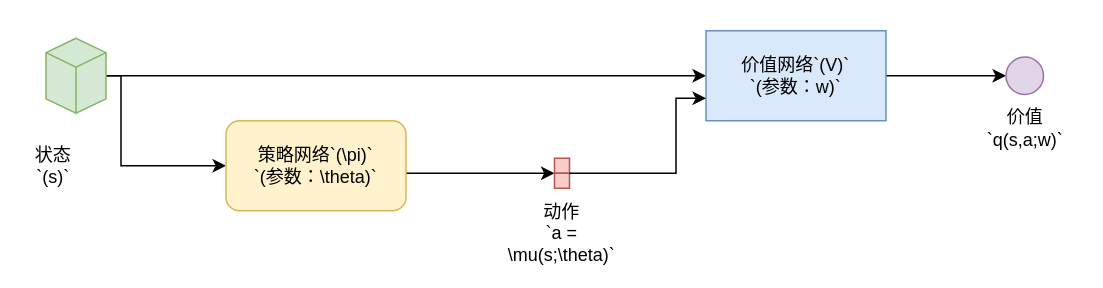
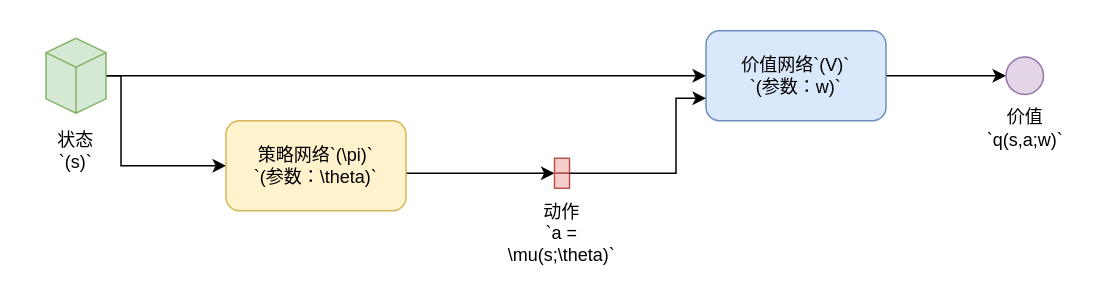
(796, 76) -> (796, 76)
(53, 166) -> (76, 151)
